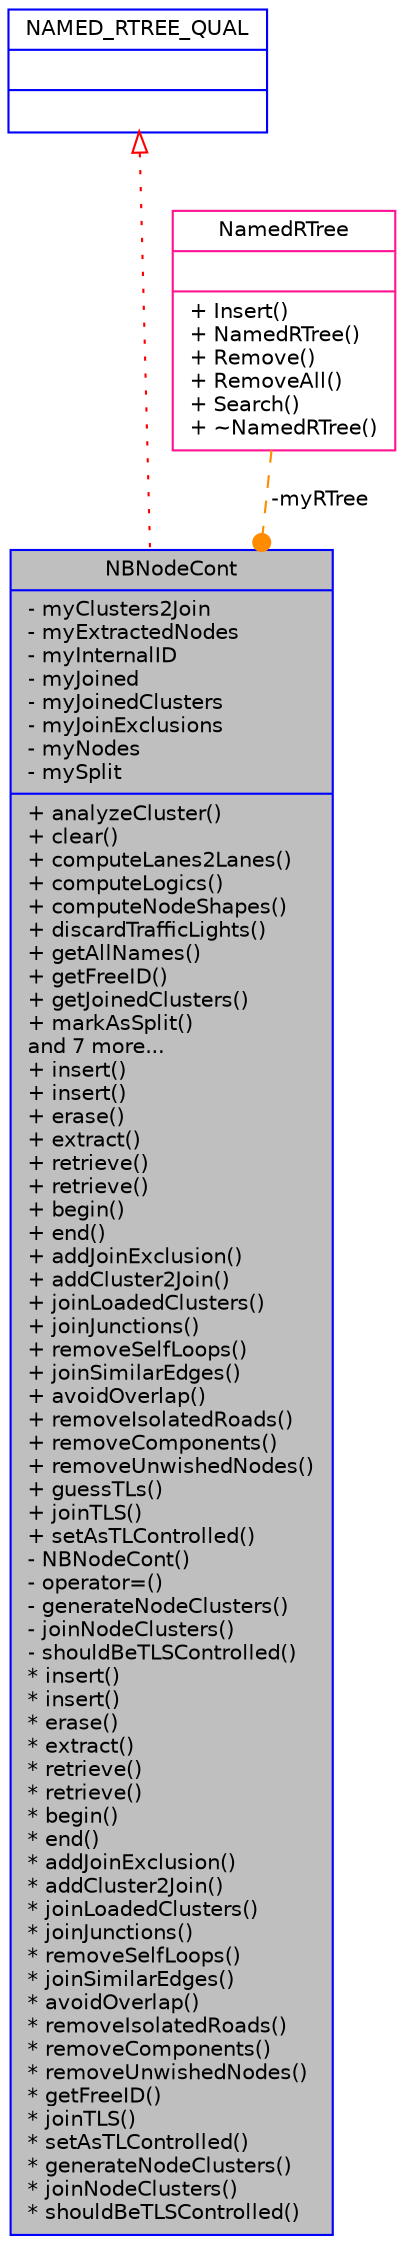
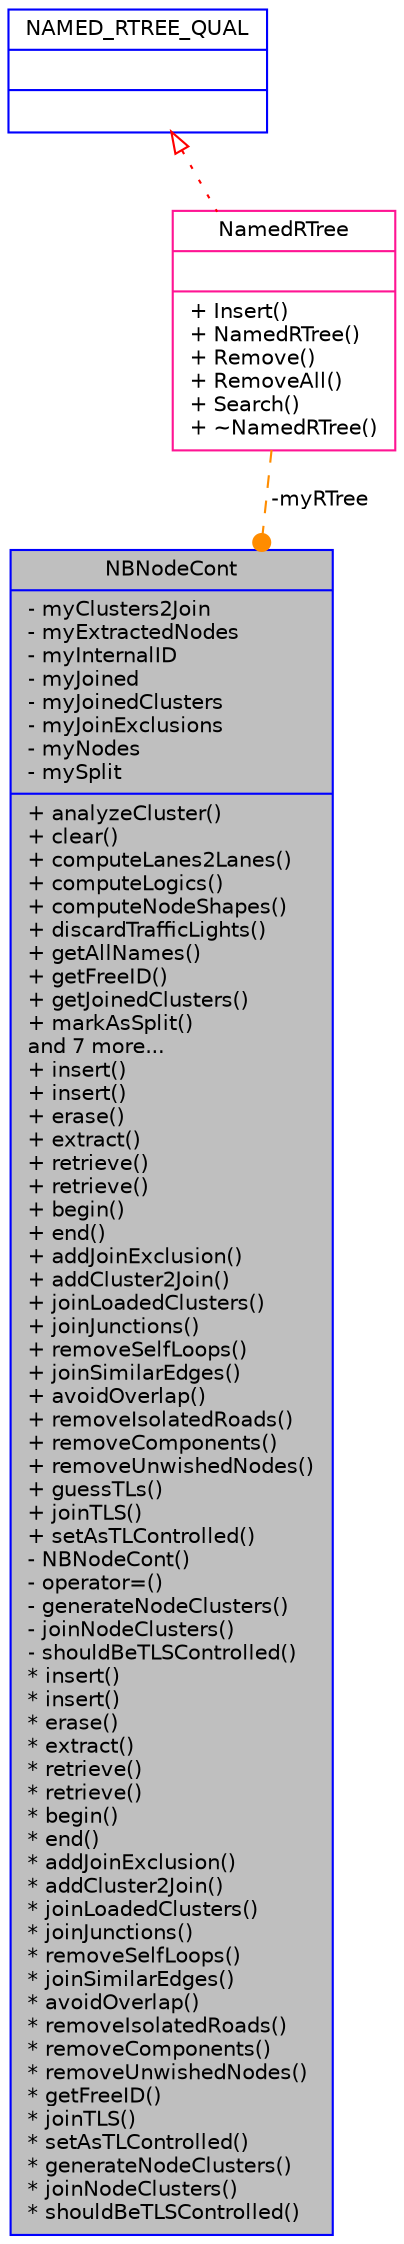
(145, 352) -> (200, 181)
